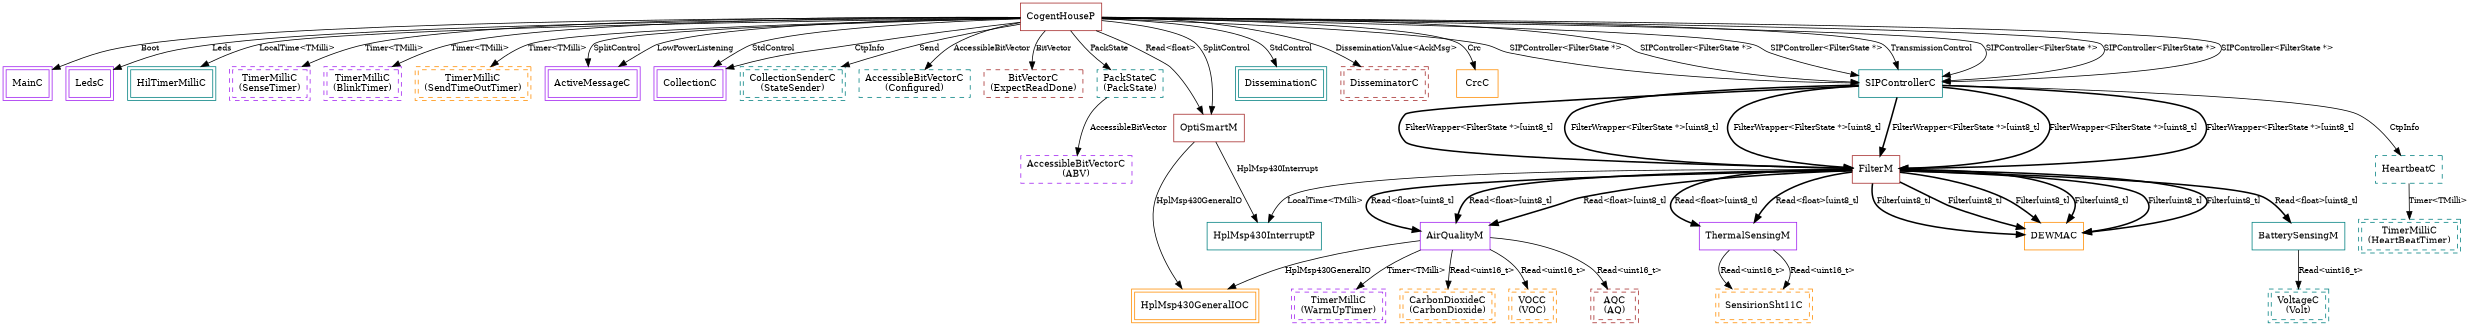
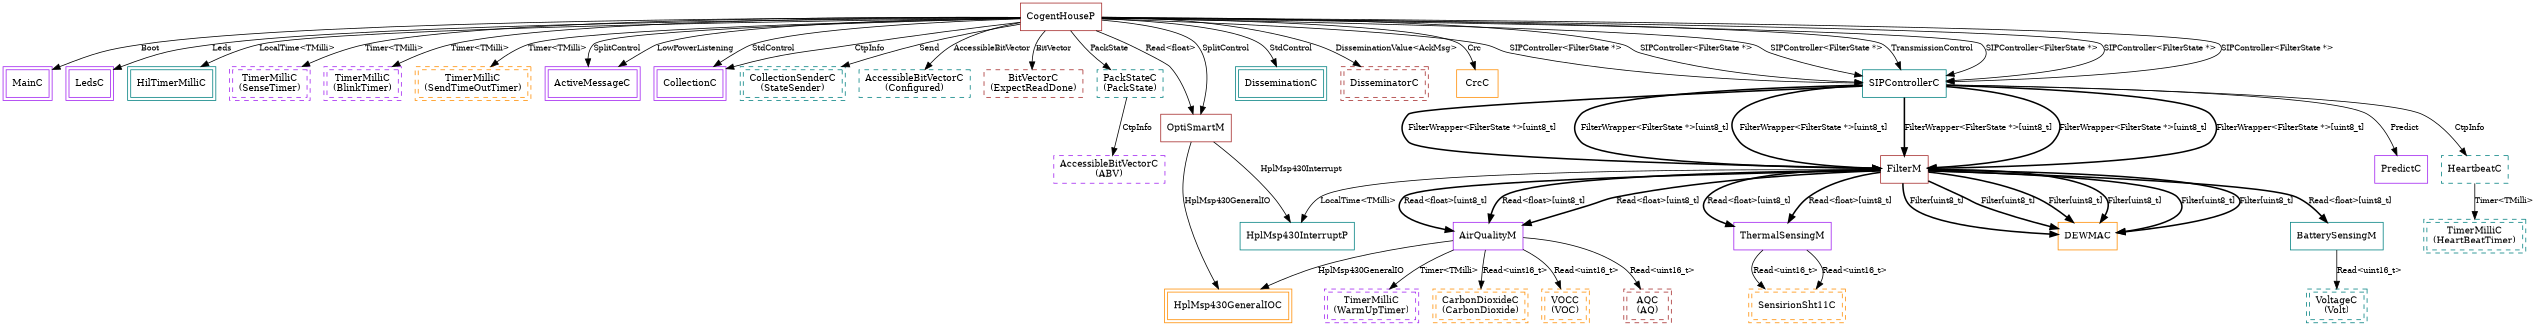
(1129, 128) -> (1137, 128)
none -> (2401, 169)
